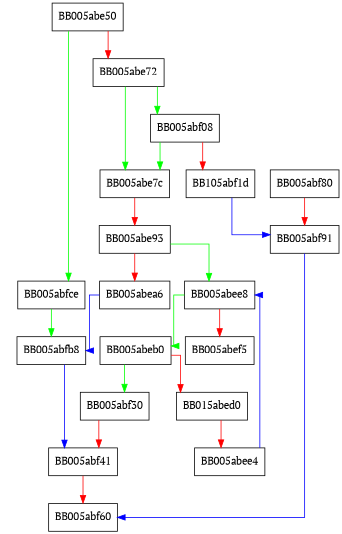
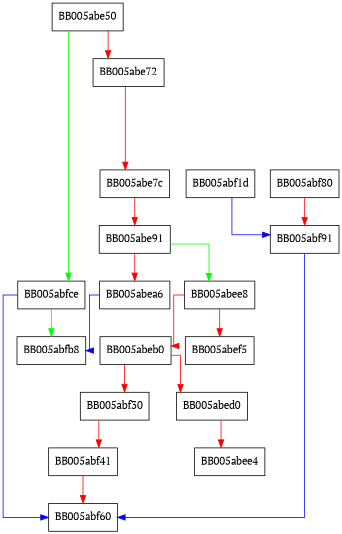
(125, 124) -> (125, 124)
(185, 128) -> none
(220, 184) -> (220, 184)
(135, 239) -> (135, 239)
(174, 315) -> (174, 315)
(260, 371) -> none
(125, 374) -> (125, 374)
(64, 402) -> none
(212, 406) -> (212, 406)
none -> (3, 418)
